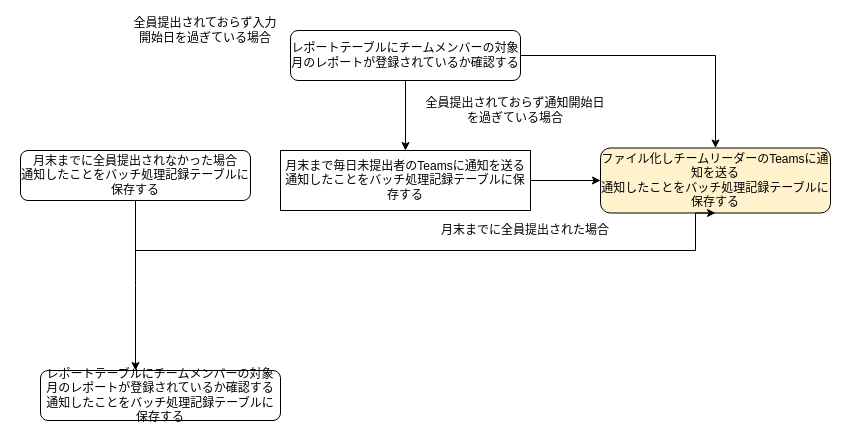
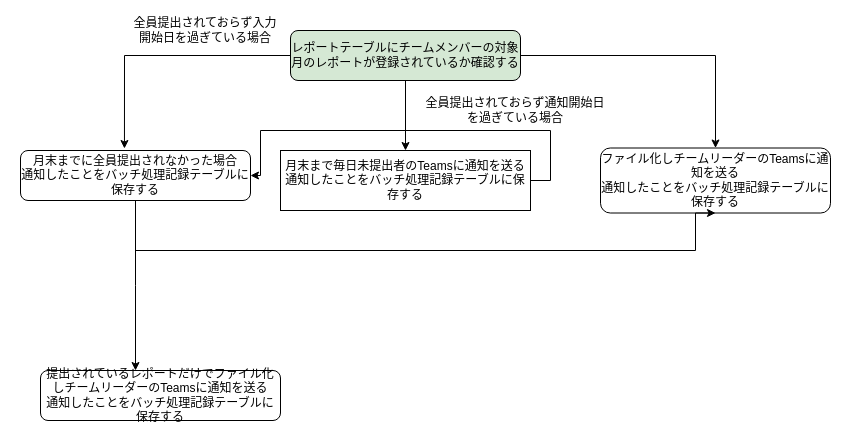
none -> (165, 56)
(406, 56) -> (406, 56)
(571, 181) -> (409, 131)
(716, 181) -> (716, 181)
(526, 231) -> none
(161, 396) -> (161, 396)
